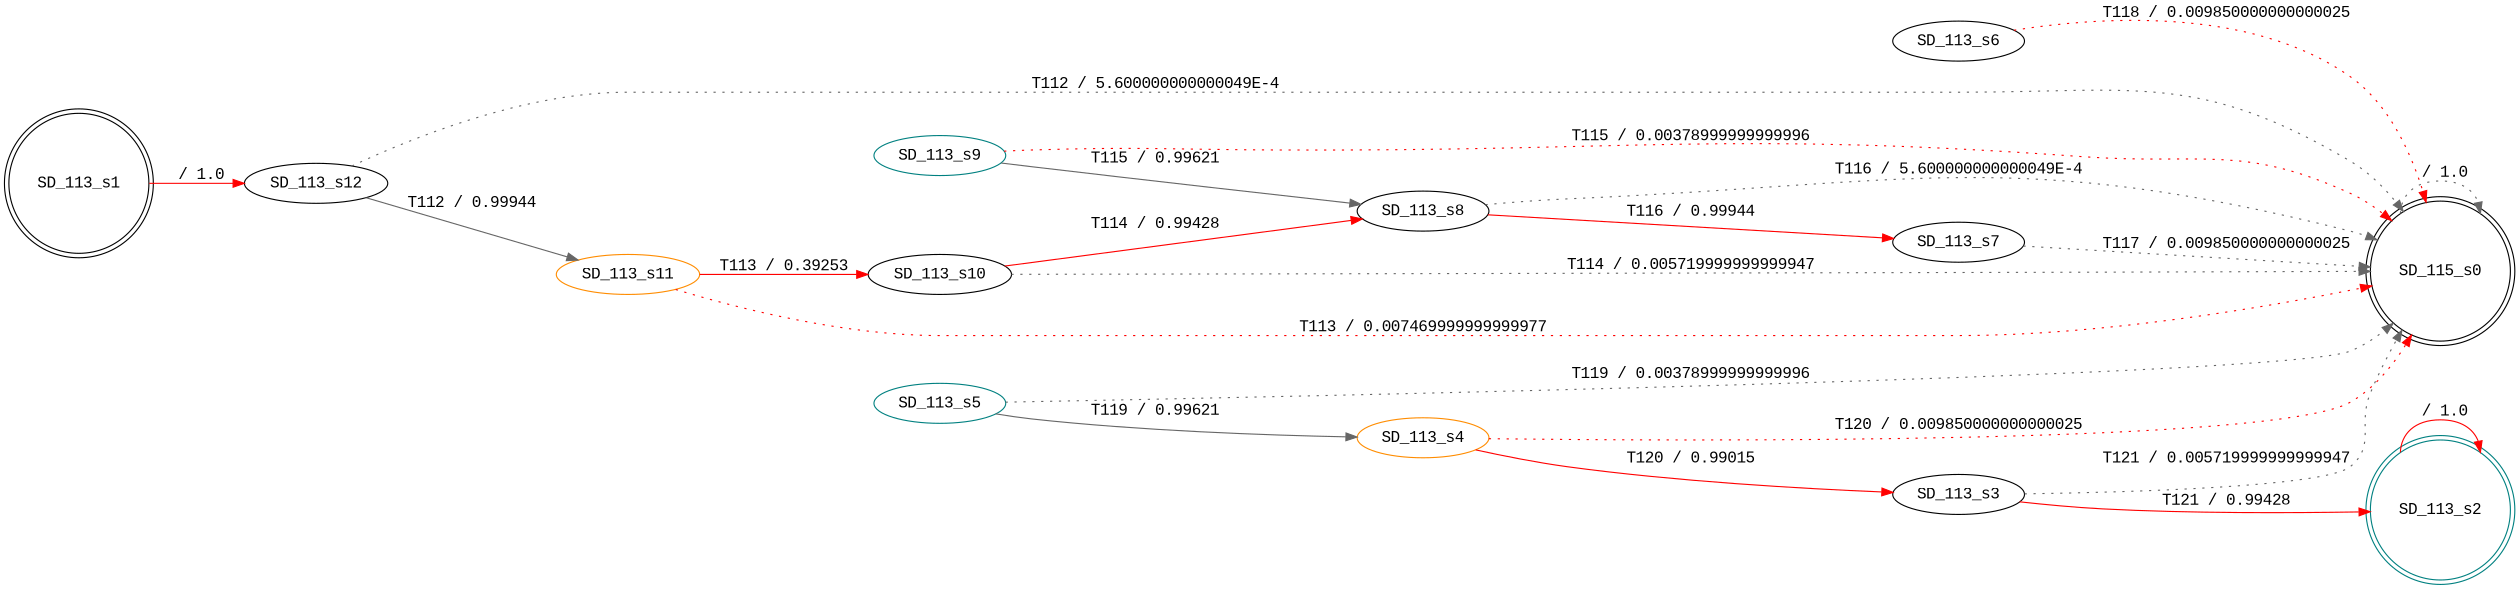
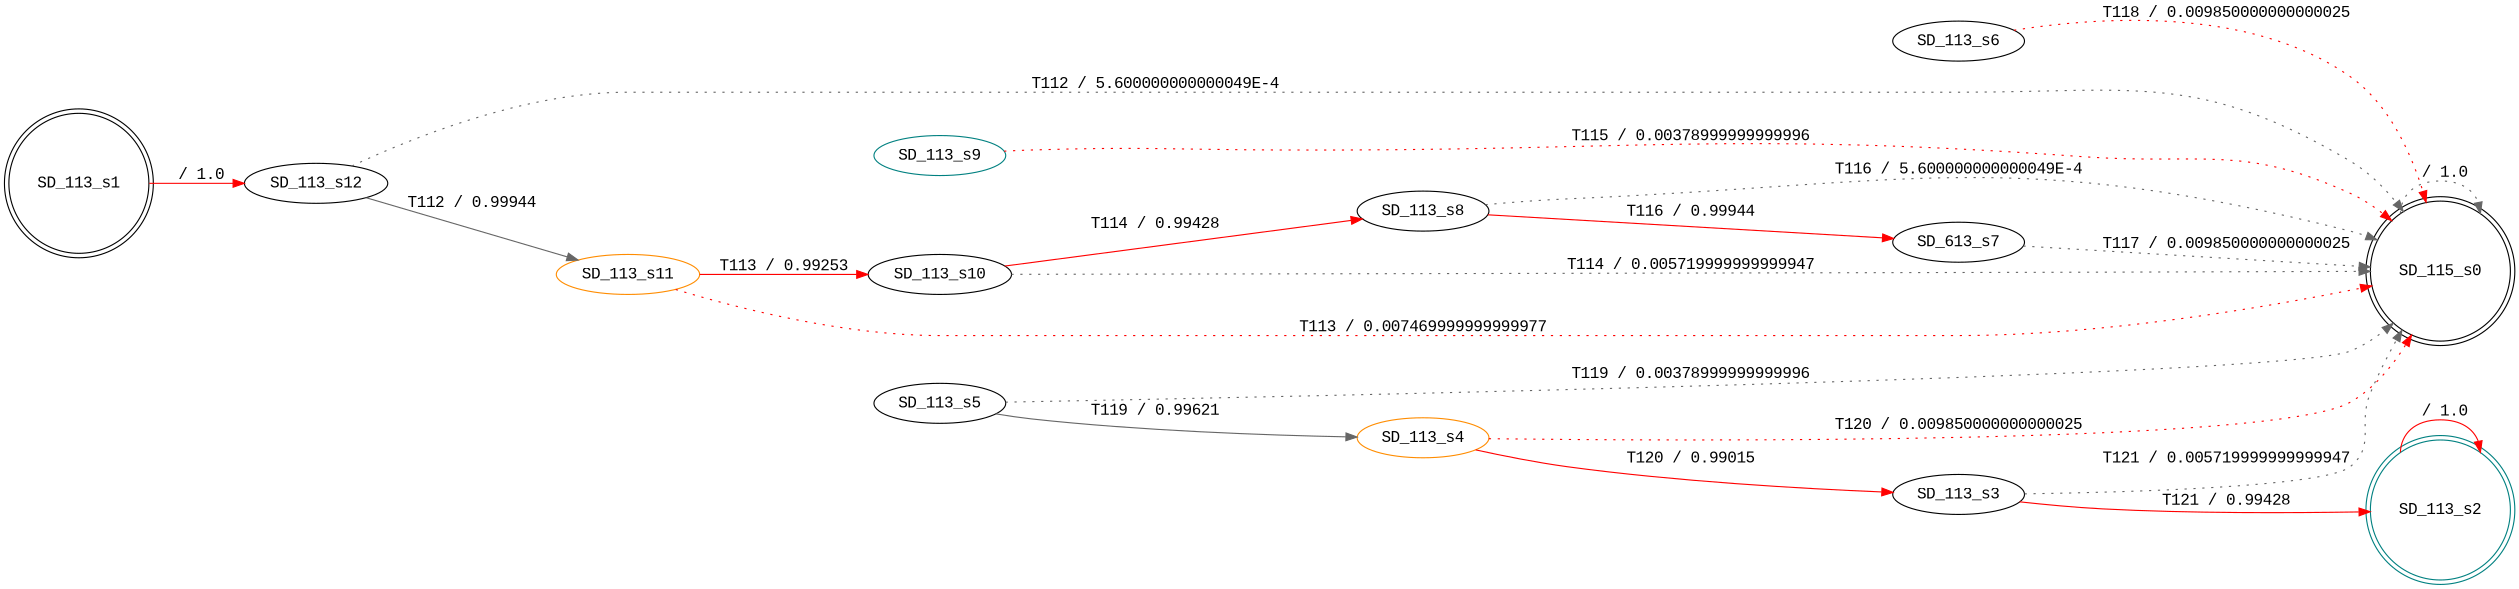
(1175, 183) -> none
(1959, 242) -> (1959, 242)
(784, 266) -> (784, 266)
(940, 403) -> (940, 403)
